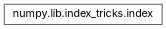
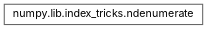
(83, 14) -> (103, 14)
